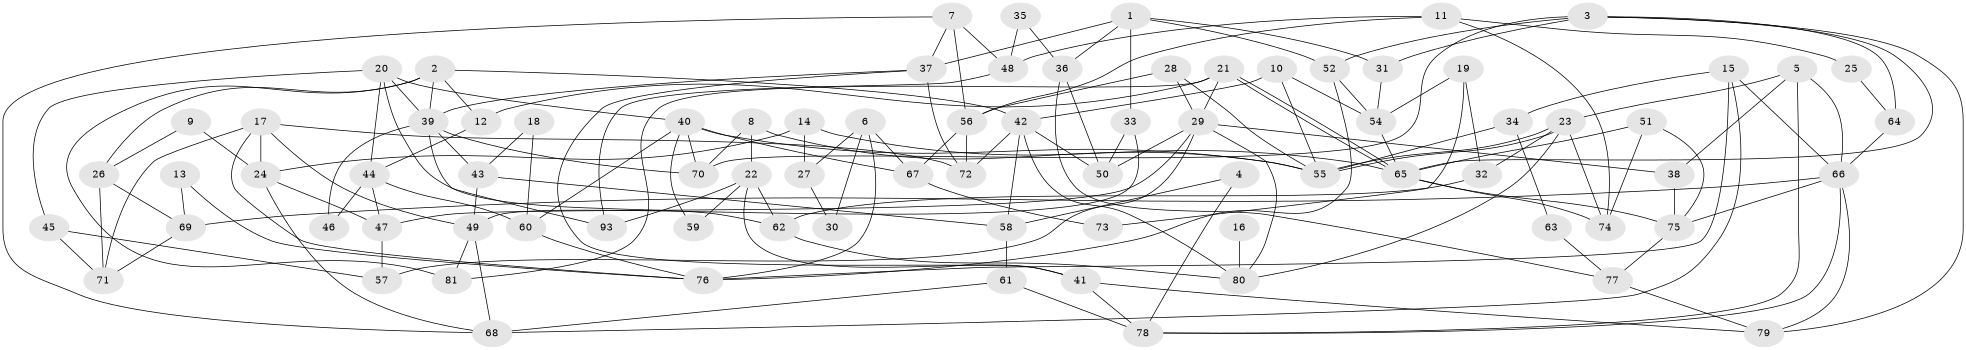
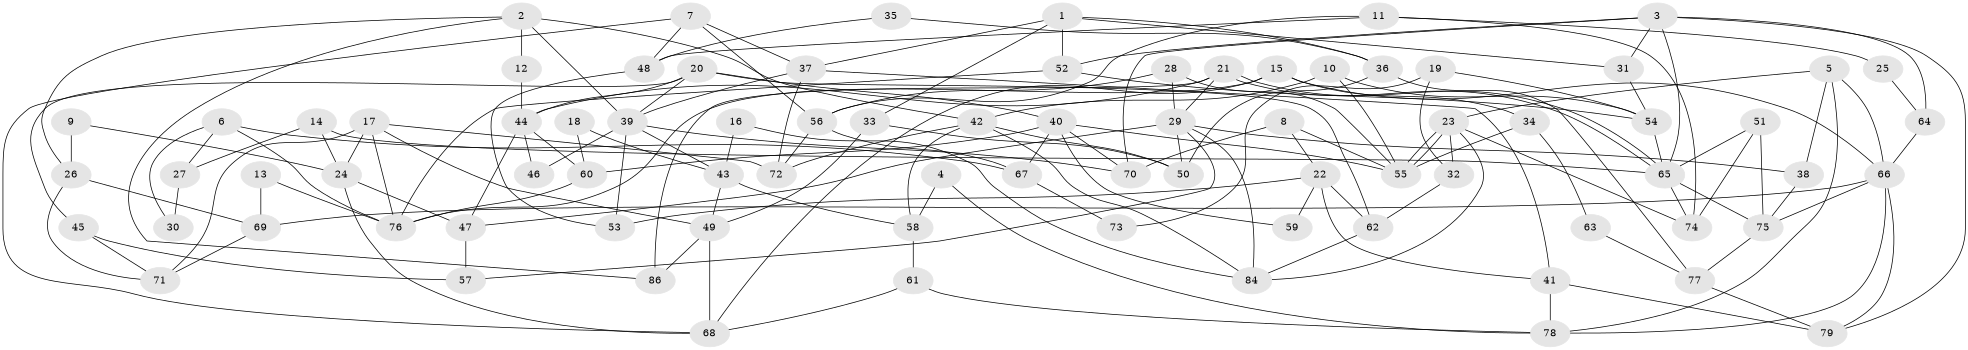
(853, 96) -> (704, 87)
none -> (730, 150)
(607, 228) -> (615, 228)
(452, 281) -> (655, 281)
(1239, 281) -> (1252, 281)
